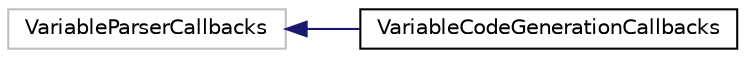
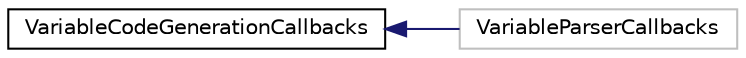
(333, 29) -> (433, 29)
